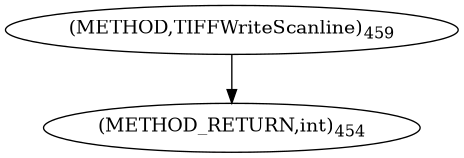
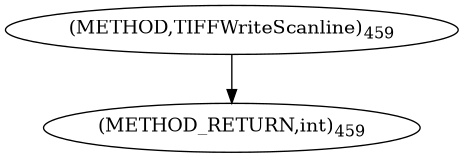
(350, 126) -> (350, 126)
